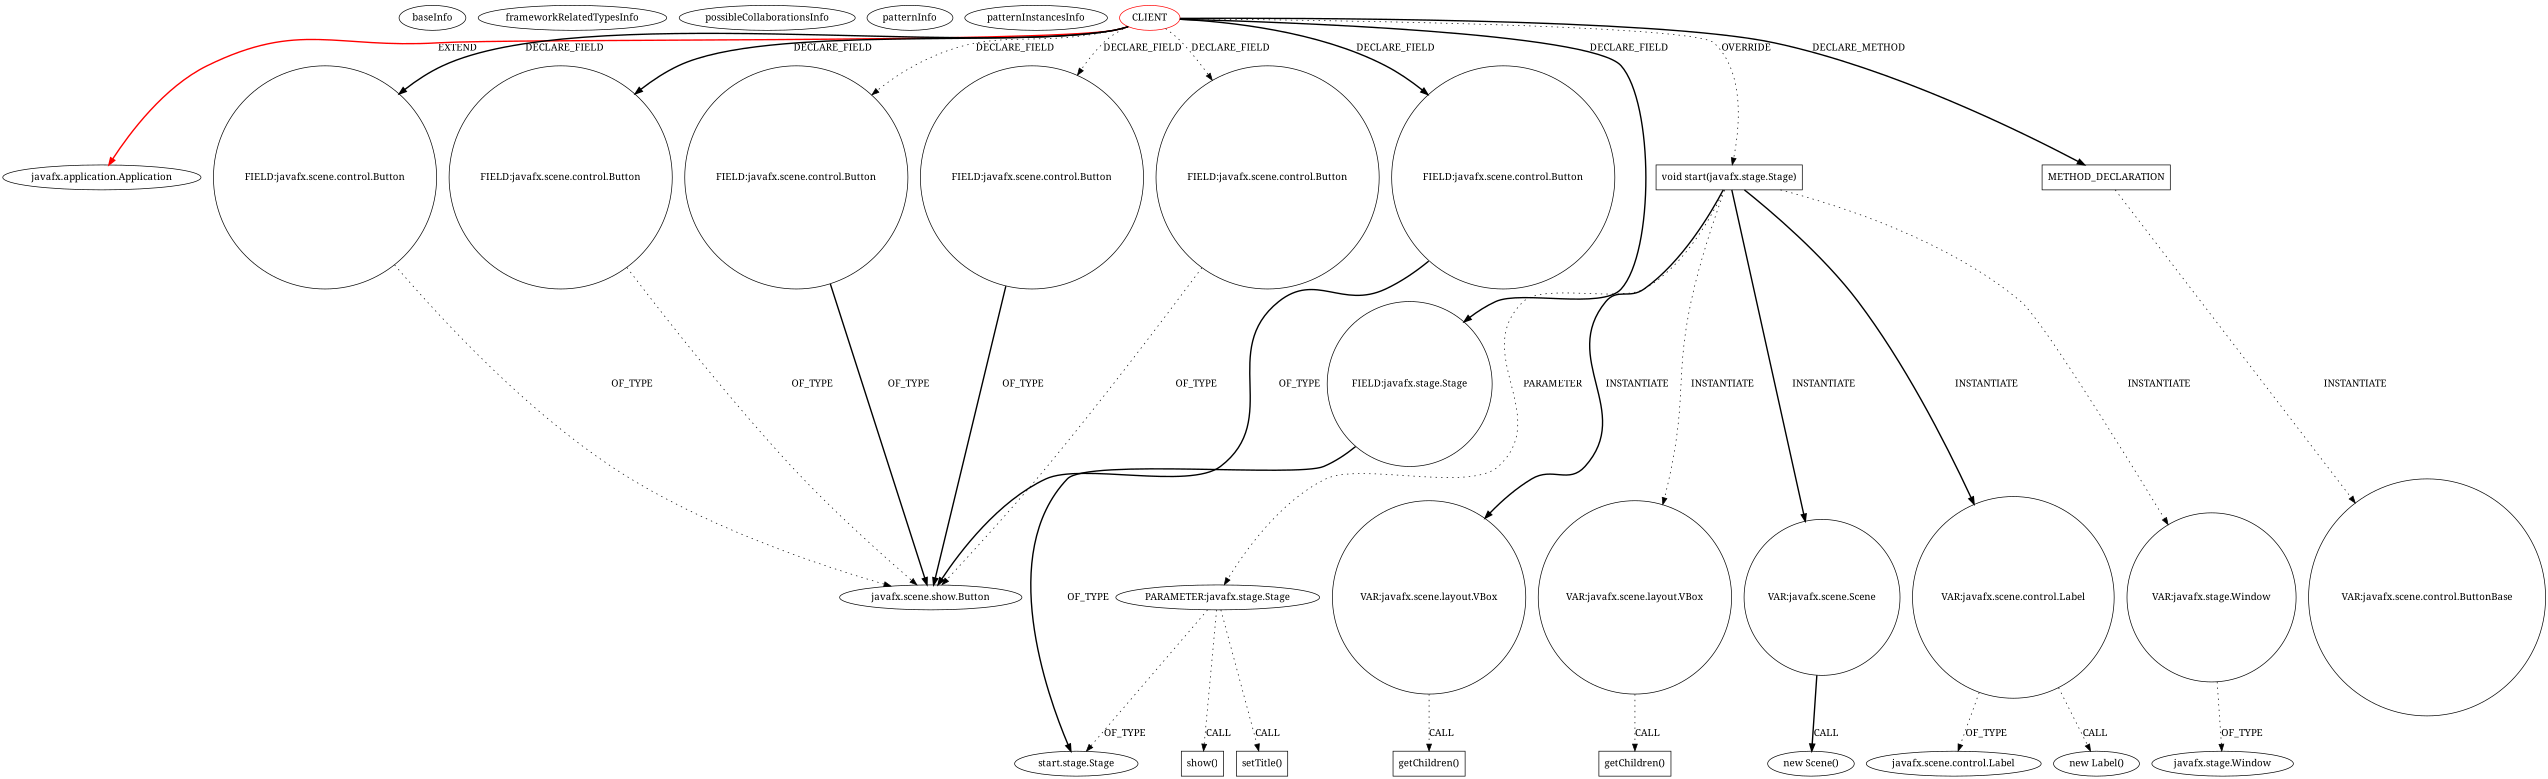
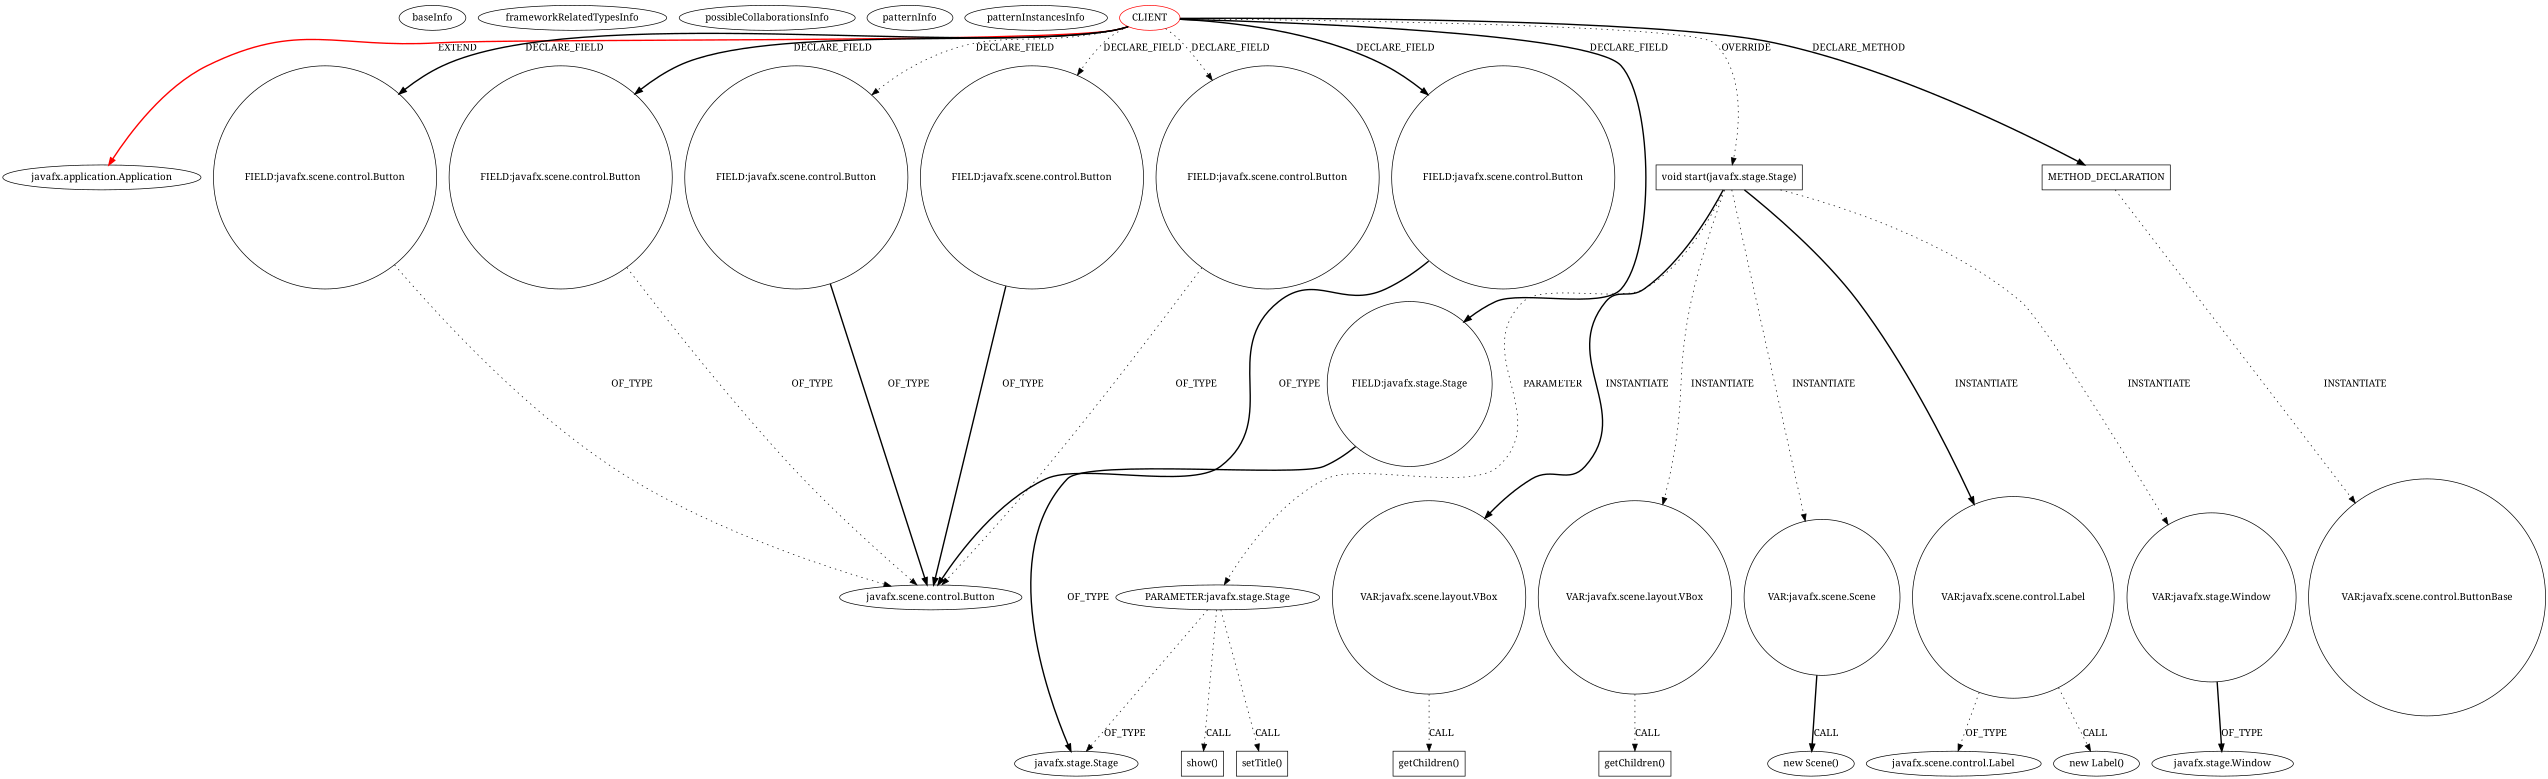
(1768, 352) -> (1768, 352)
(931, 597) -> (931, 597)
(2219, 713) -> (2219, 713)
(1076, 764) -> (1076, 764)
